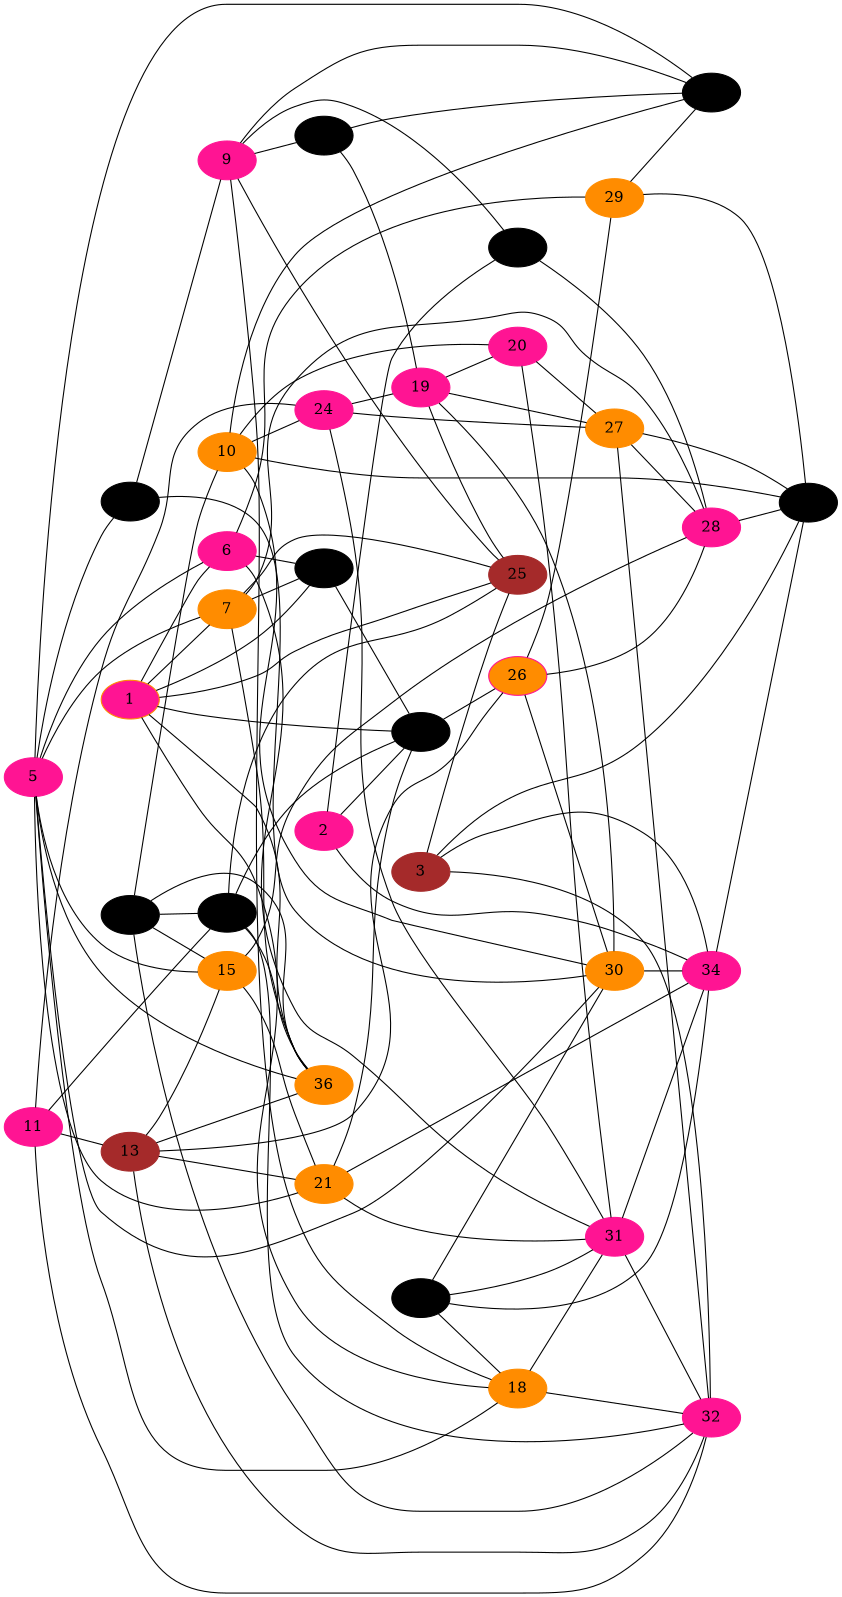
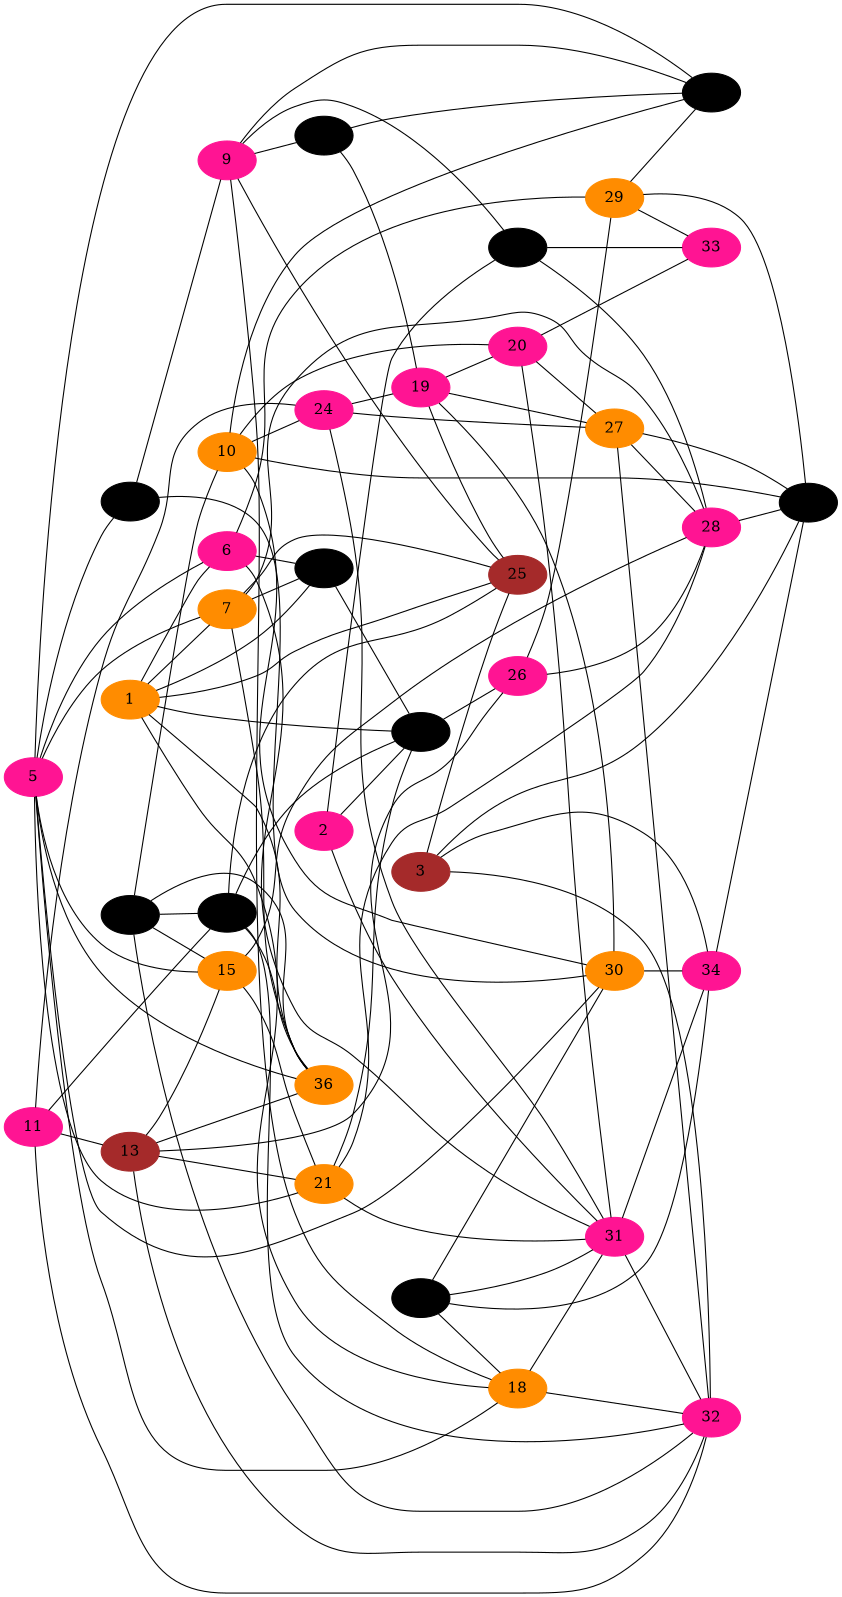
none -> (711, 248)
(518, 676) -> (518, 676)
(130, 700) -> (130, 700)
(560, 804) -> none
(504, 912) -> (443, 1050)
(535, 1068) -> (419, 821)
